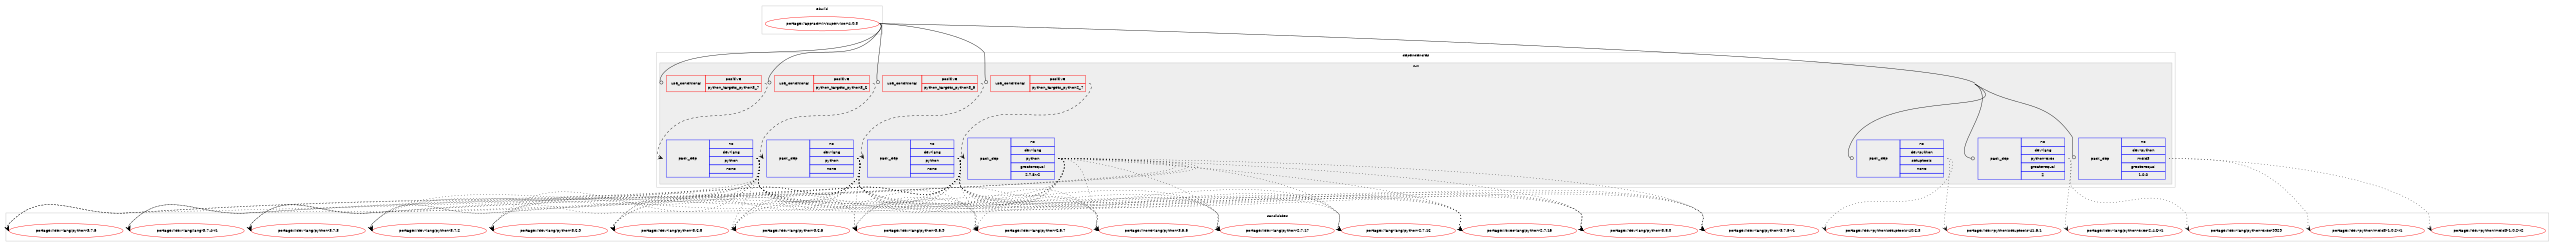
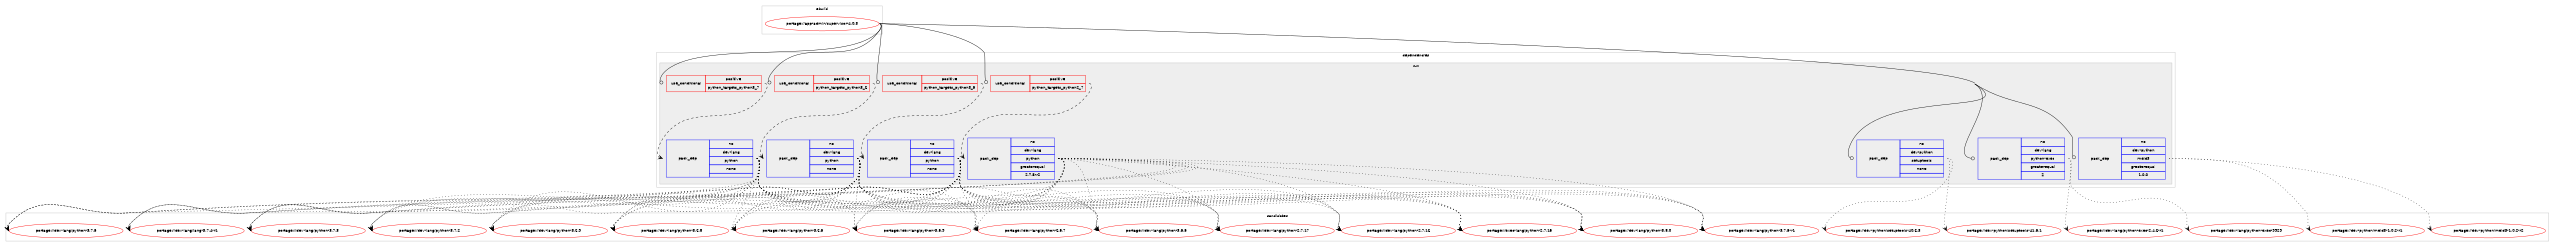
(1156, 231) -> (1156, 231)
(1398, 231) -> (1398, 231)
